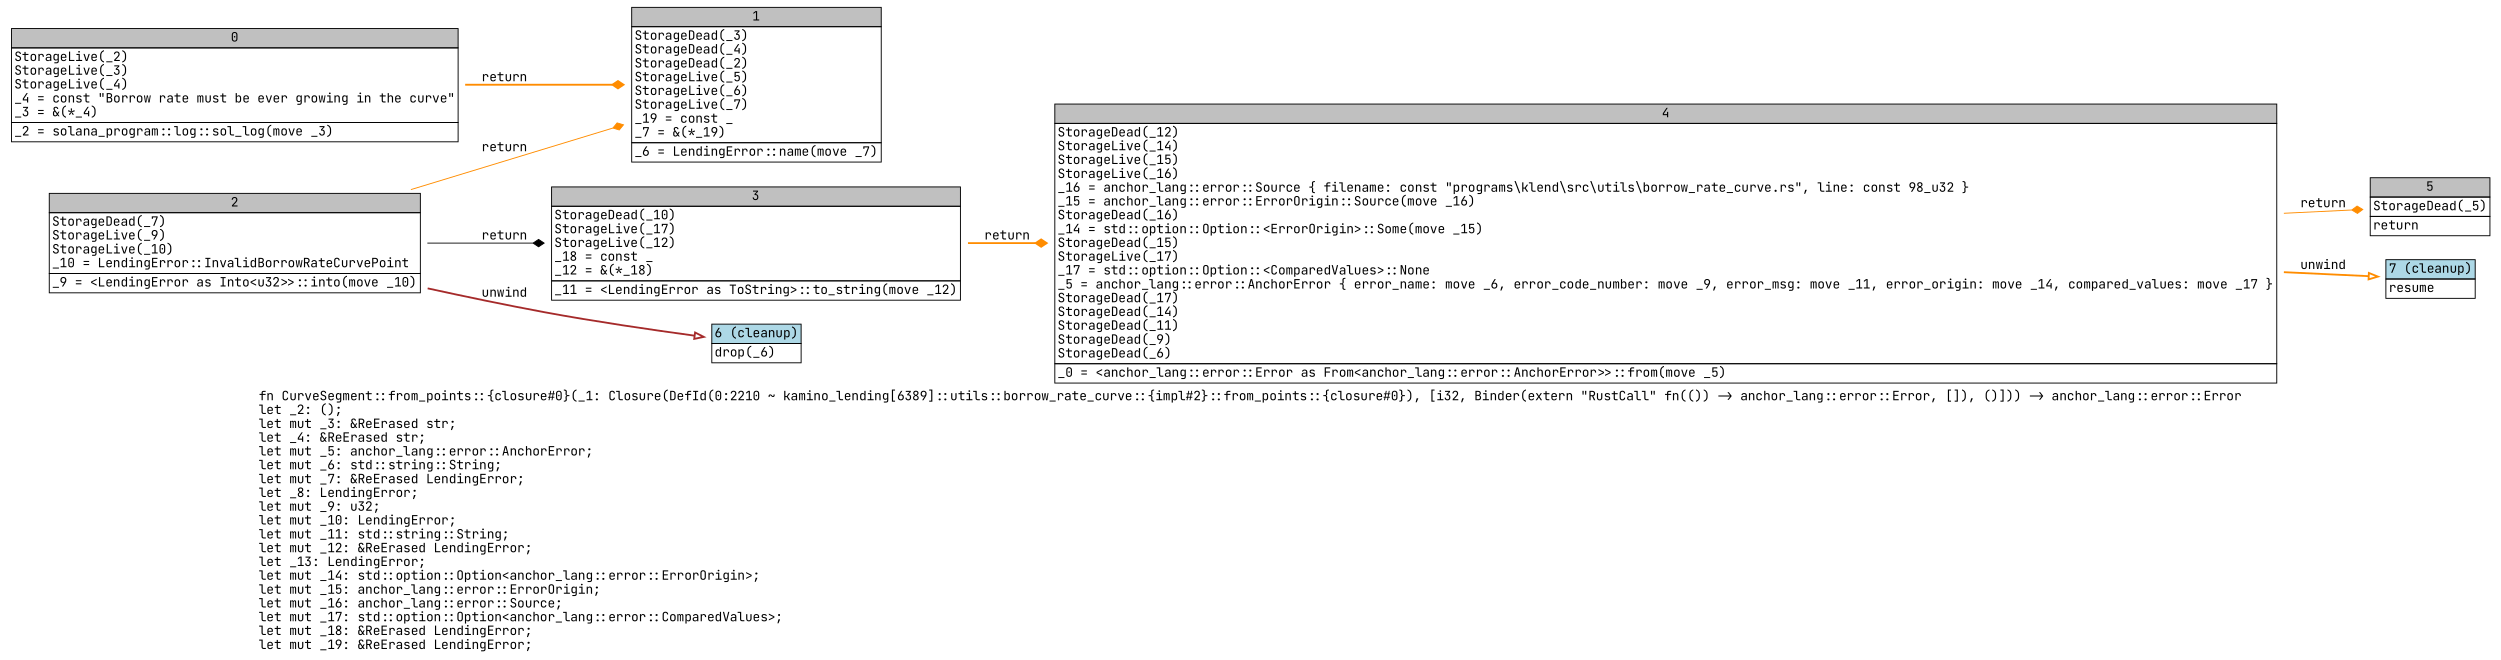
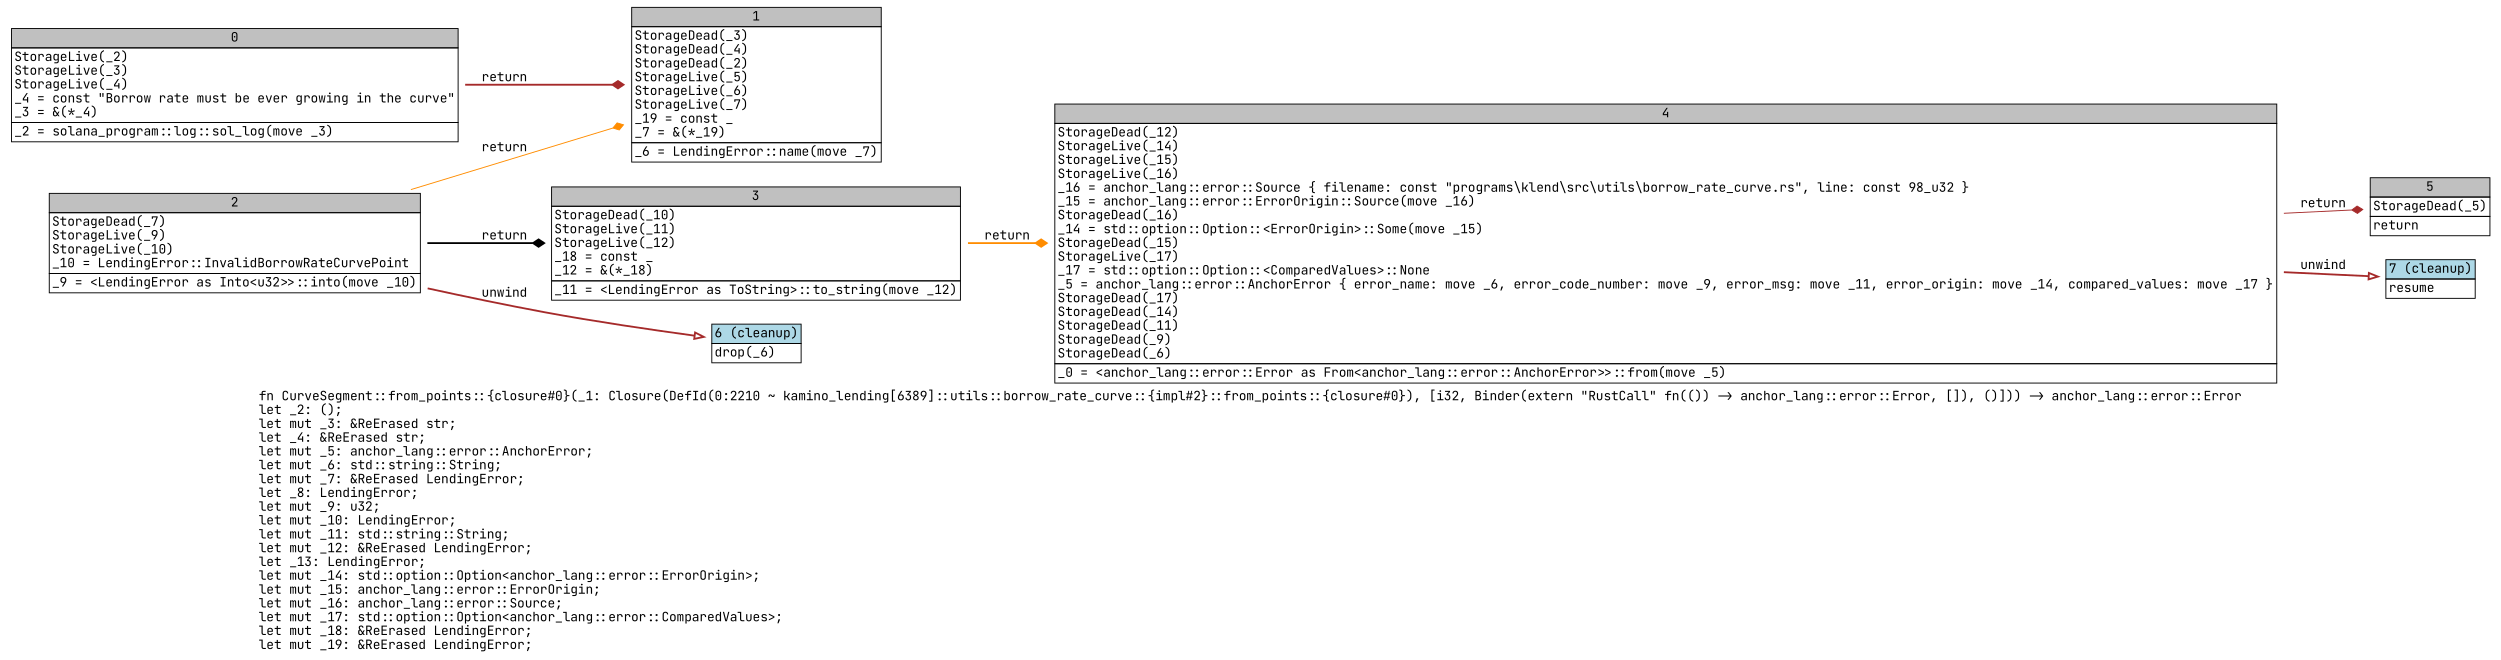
(539, 85) -> (539, 85)
(2318, 212) -> (2318, 212)
(616, 229) -> (616, 229)
(480, 243) -> (480, 243)
(2326, 274) -> (2326, 274)
